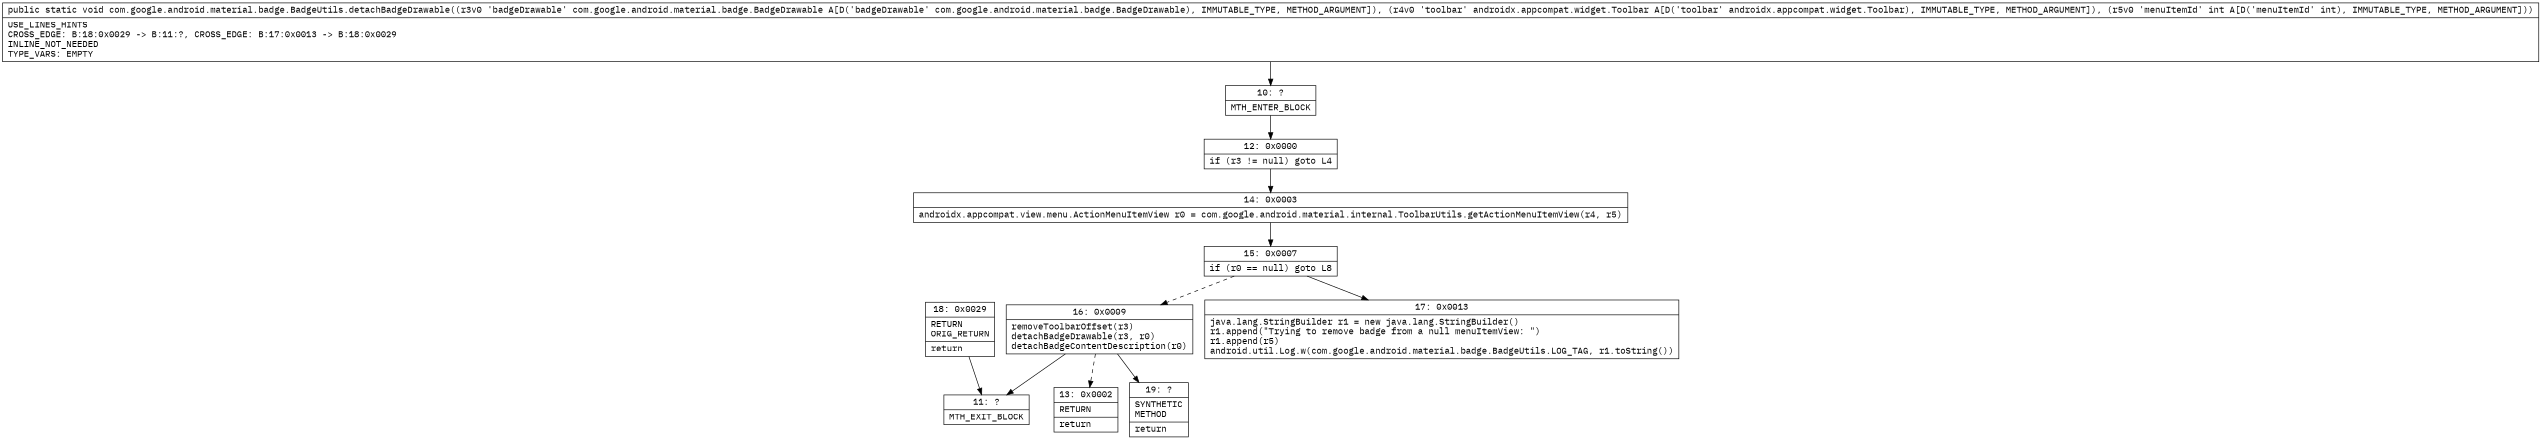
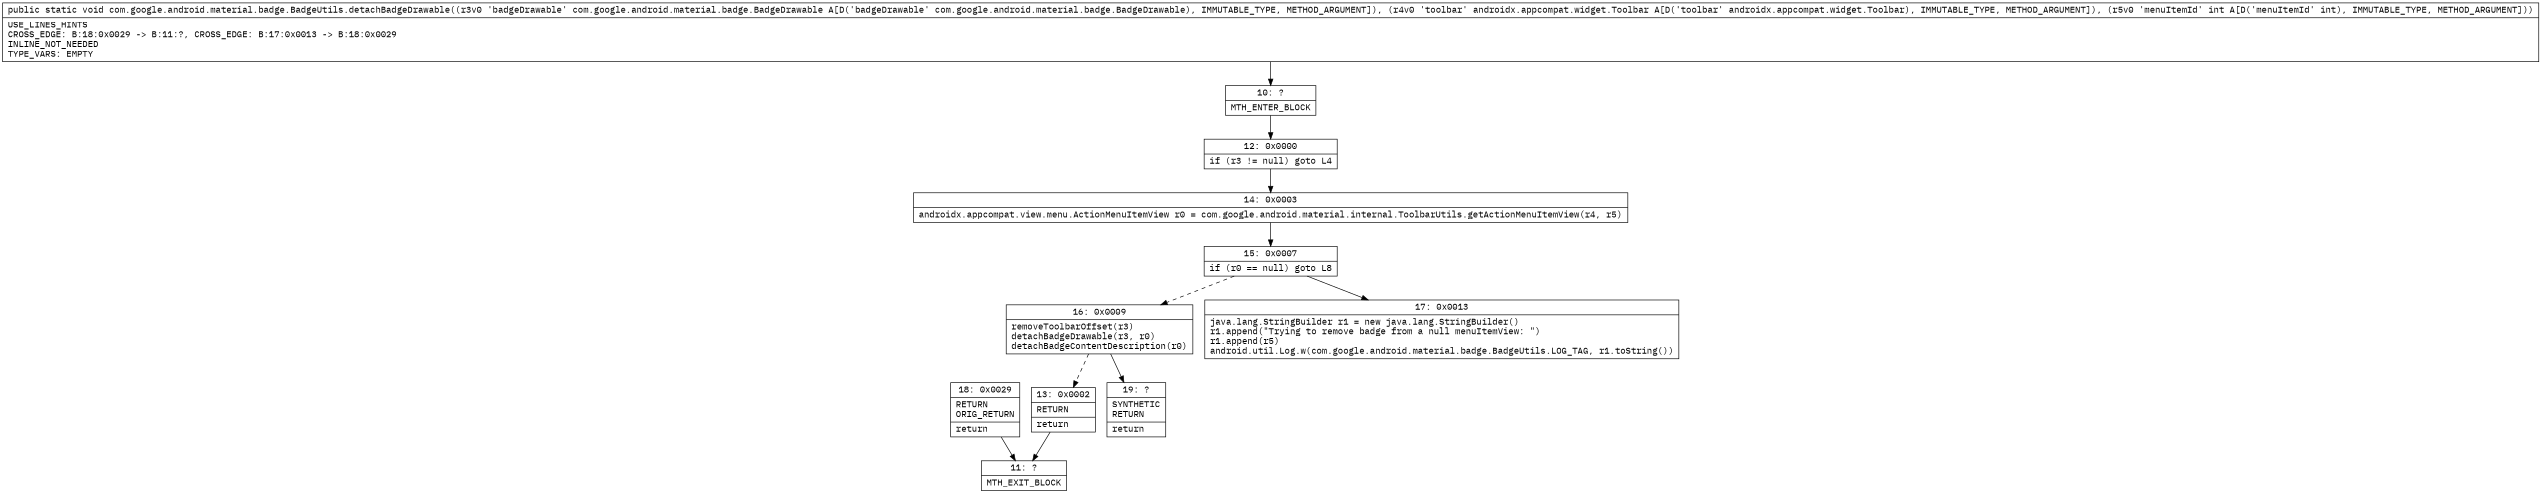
(1039, 373) -> (1043, 444)
(1151, 414) -> (1128, 414)
